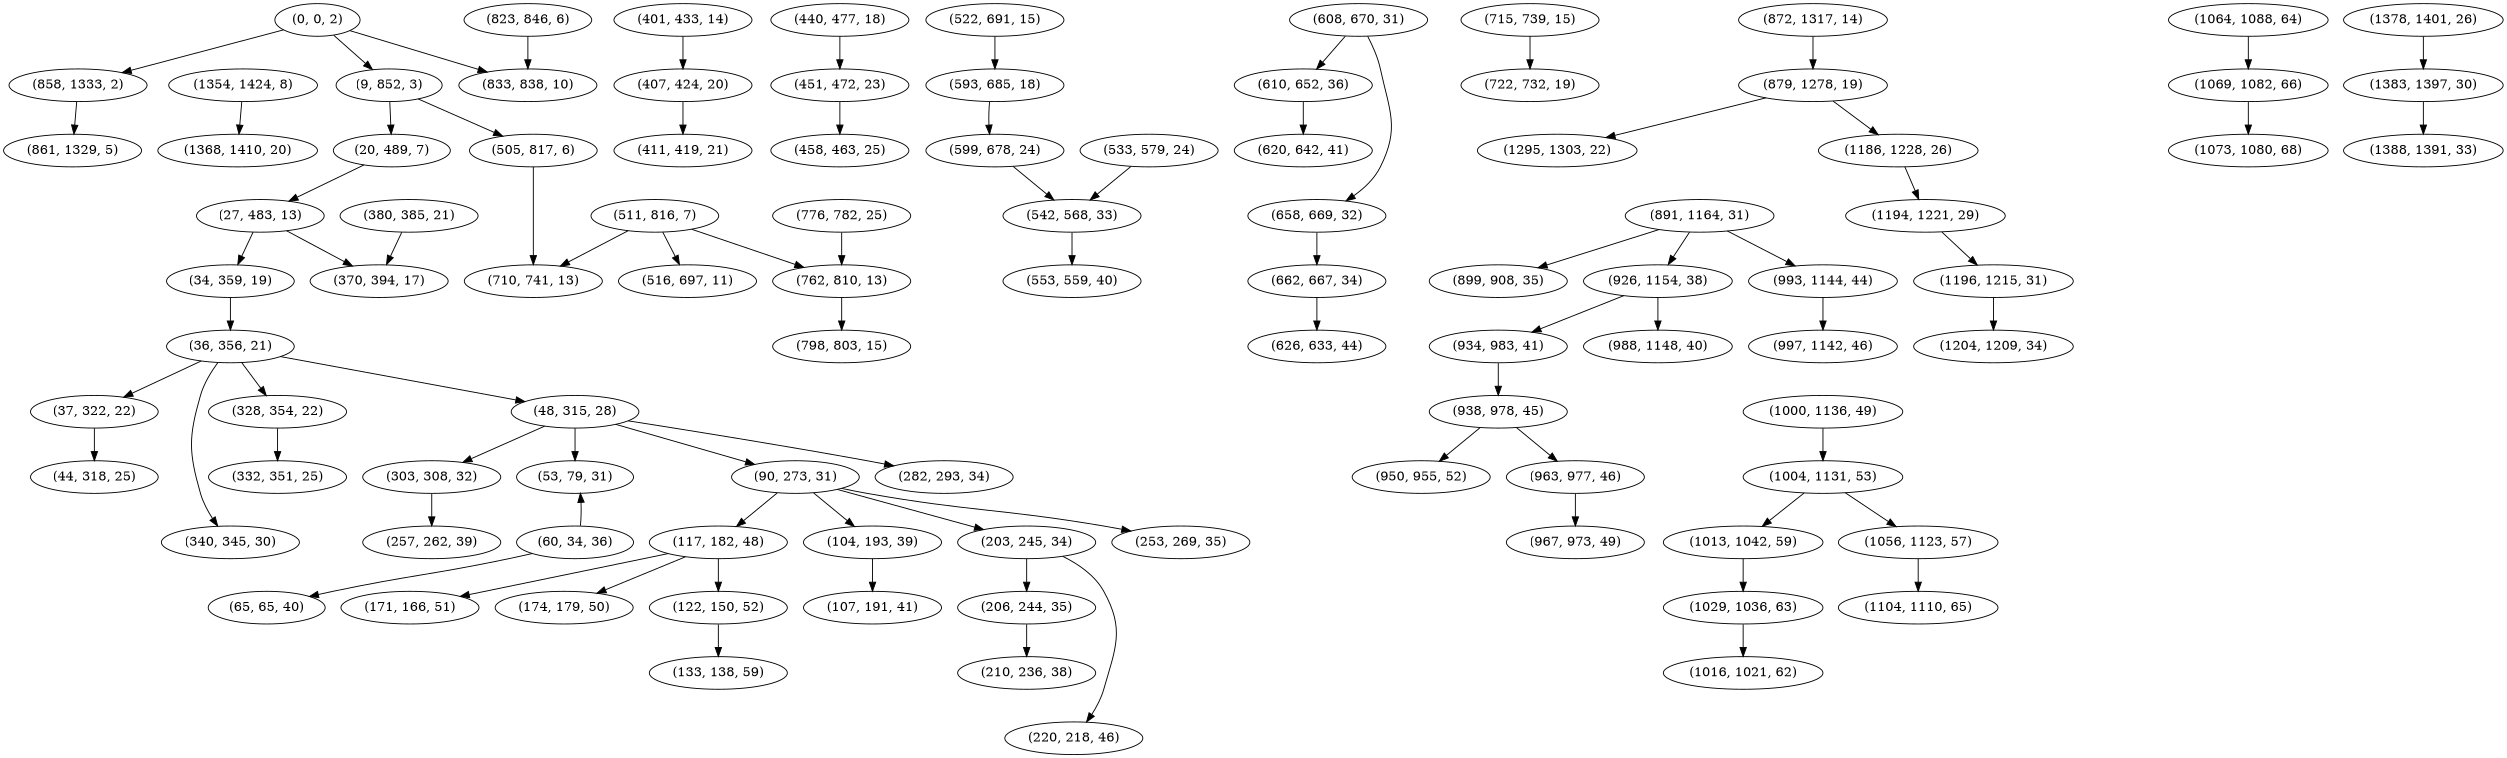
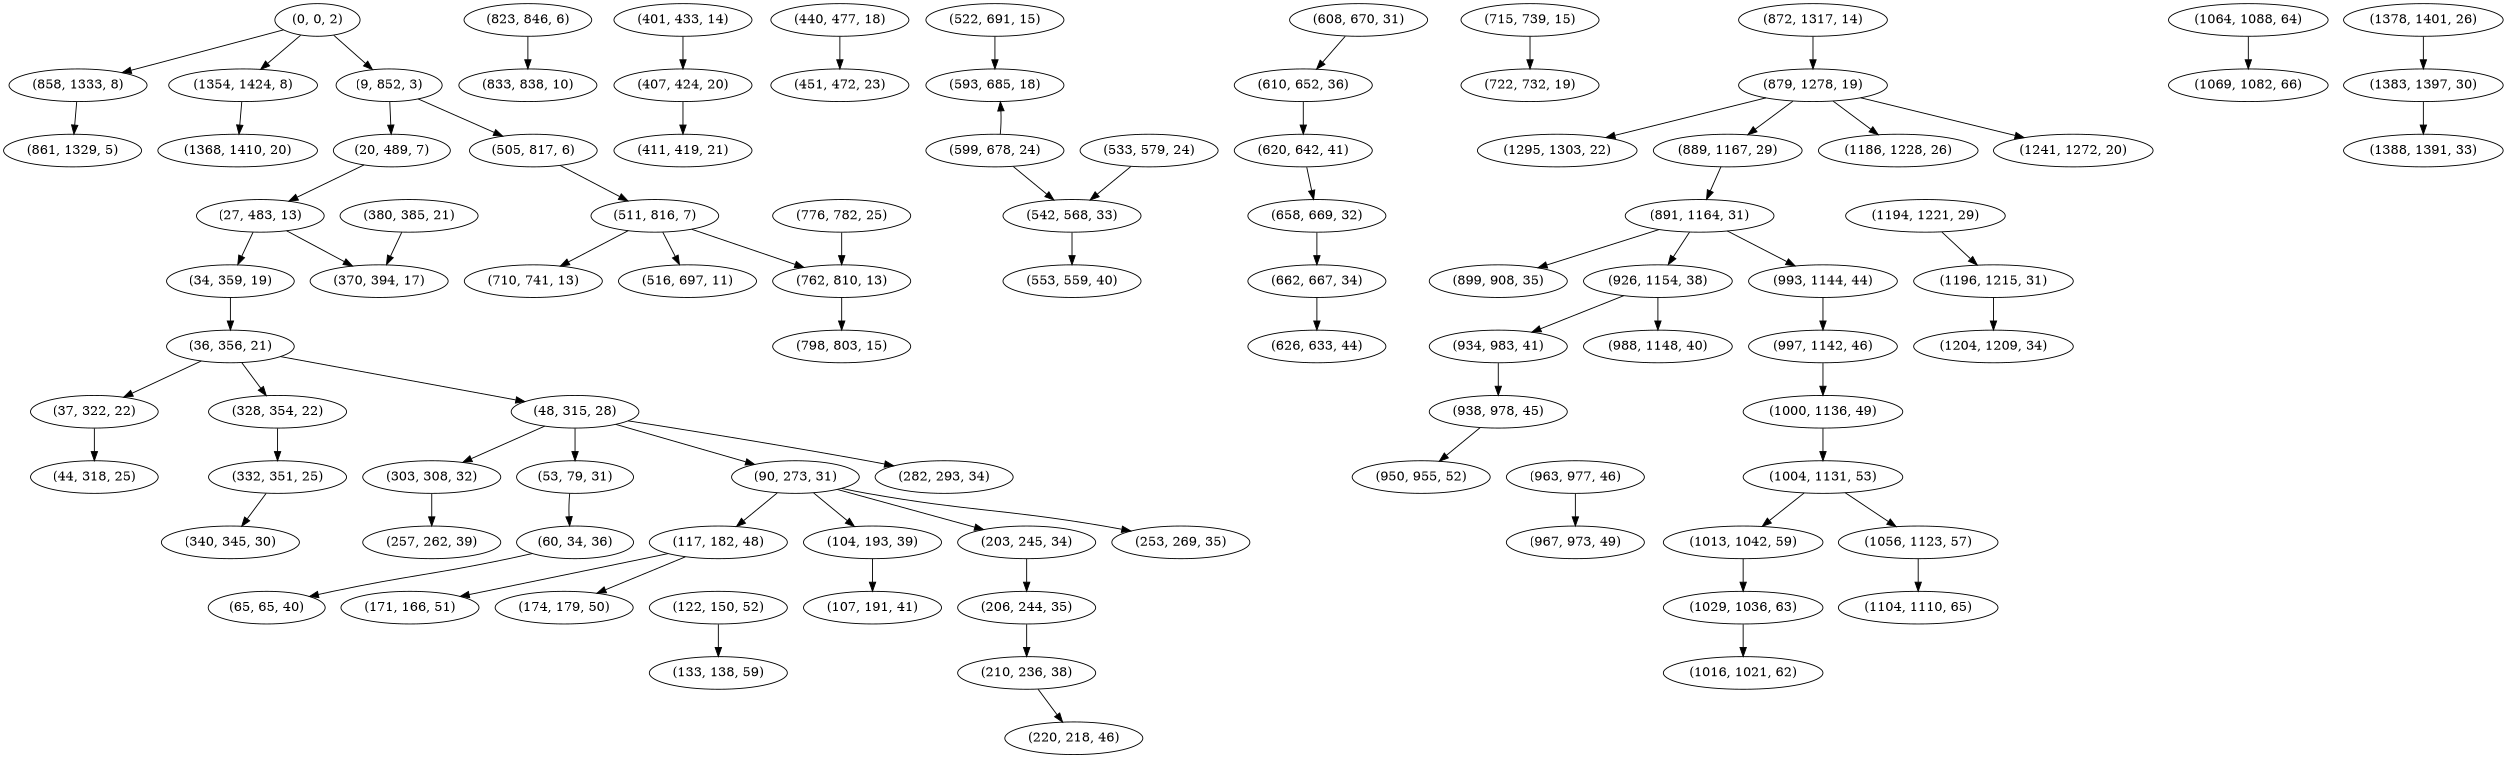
(414, 50) -> (284, 49)
(78, 85) -> (78, 85)
(989, 113) -> (1001, 123)
(1391, 121) -> (1309, 179)
(840, 151) -> none
none -> (1728, 151)
none -> (2073, 151)
(2248, 151) -> none
(1910, 179) -> none
(533, 211) -> (590, 181)
none -> (1823, 375)
(192, 440) -> (257, 506)
(1533, 441) -> none
(581, 514) -> (569, 505)
(718, 571) -> none
(1116, 626) -> (1048, 702)
